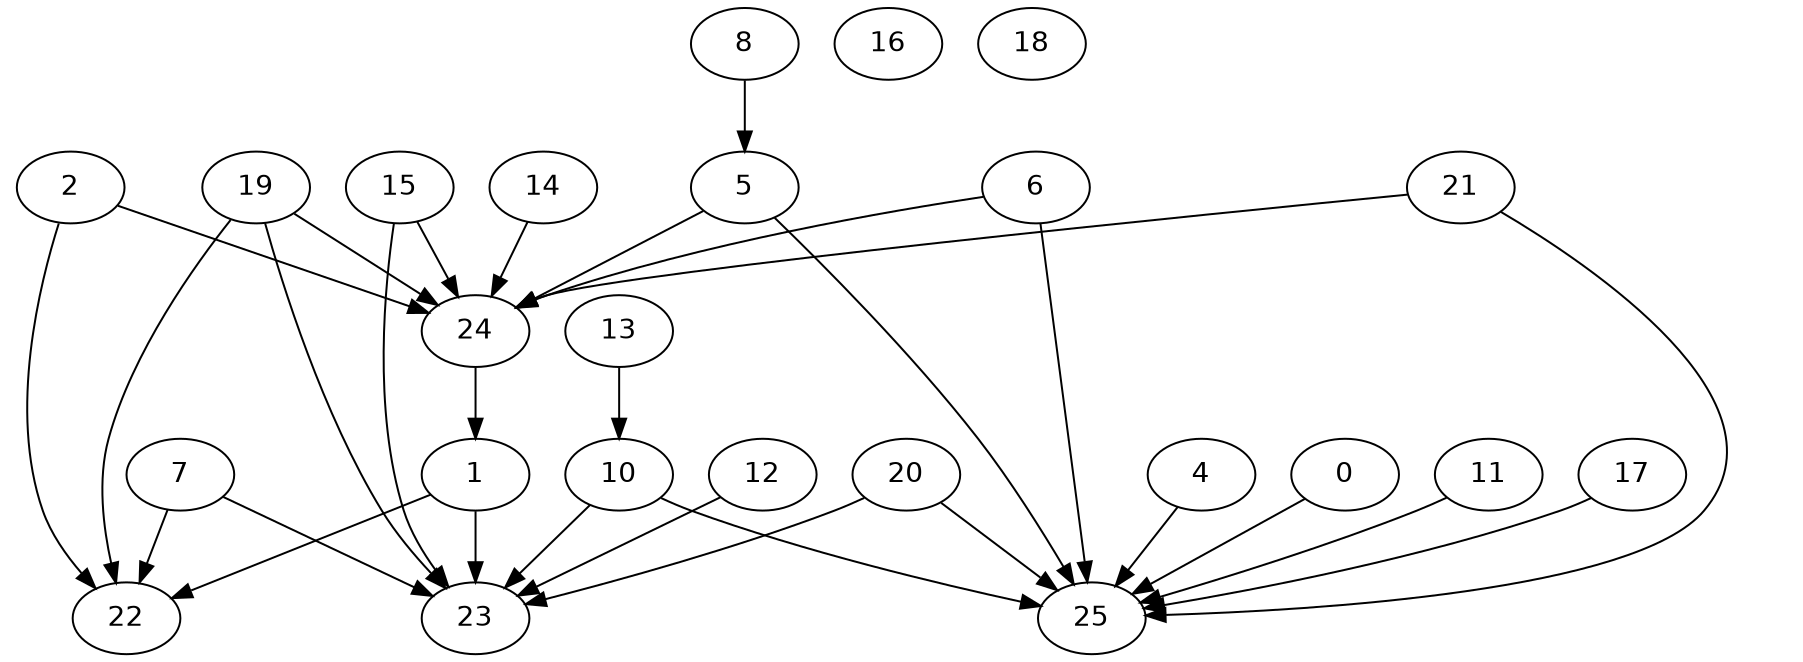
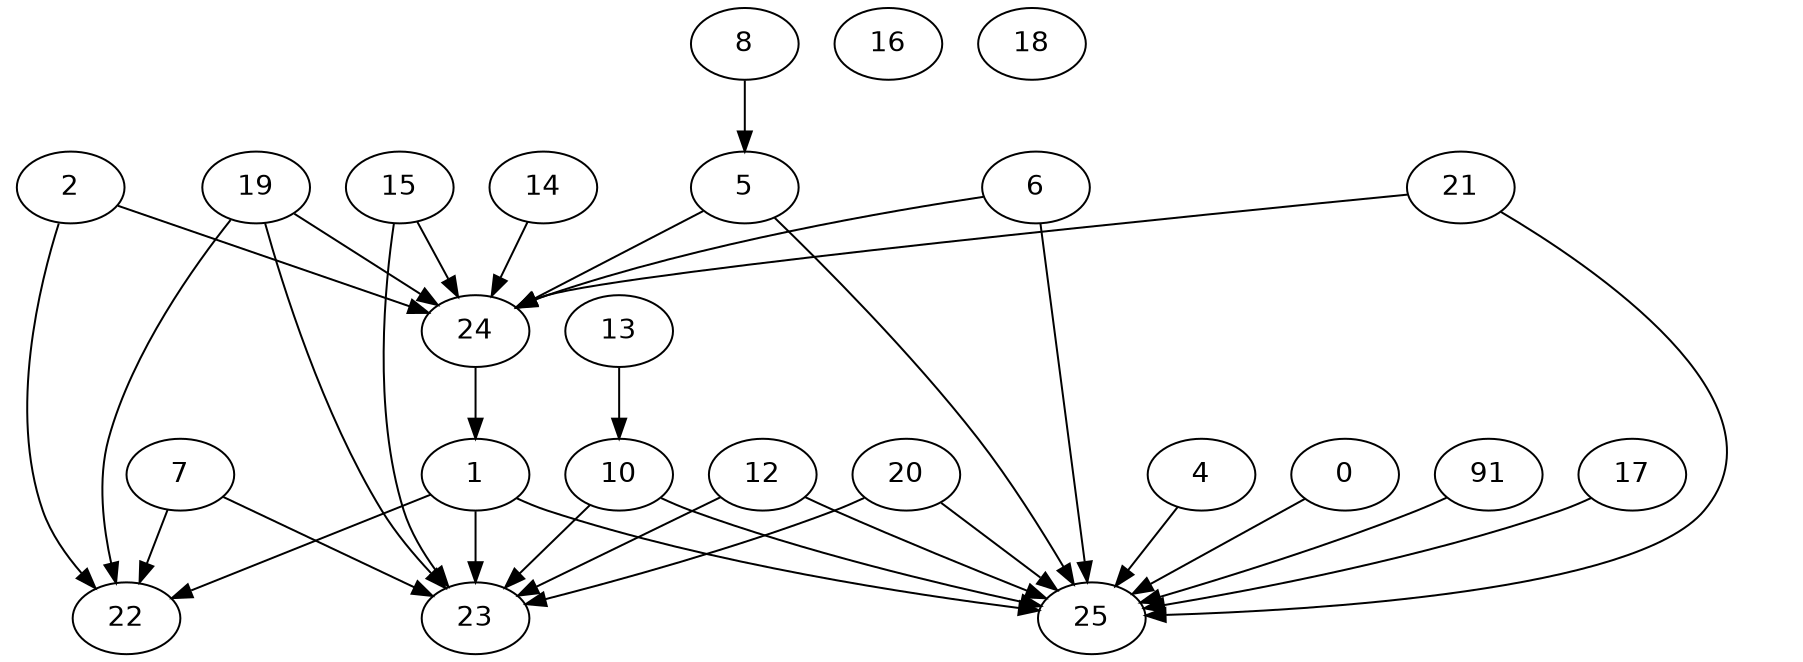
(1489, 475) -> (1489, 475)
none -> (916, 545)
none -> (765, 566)
